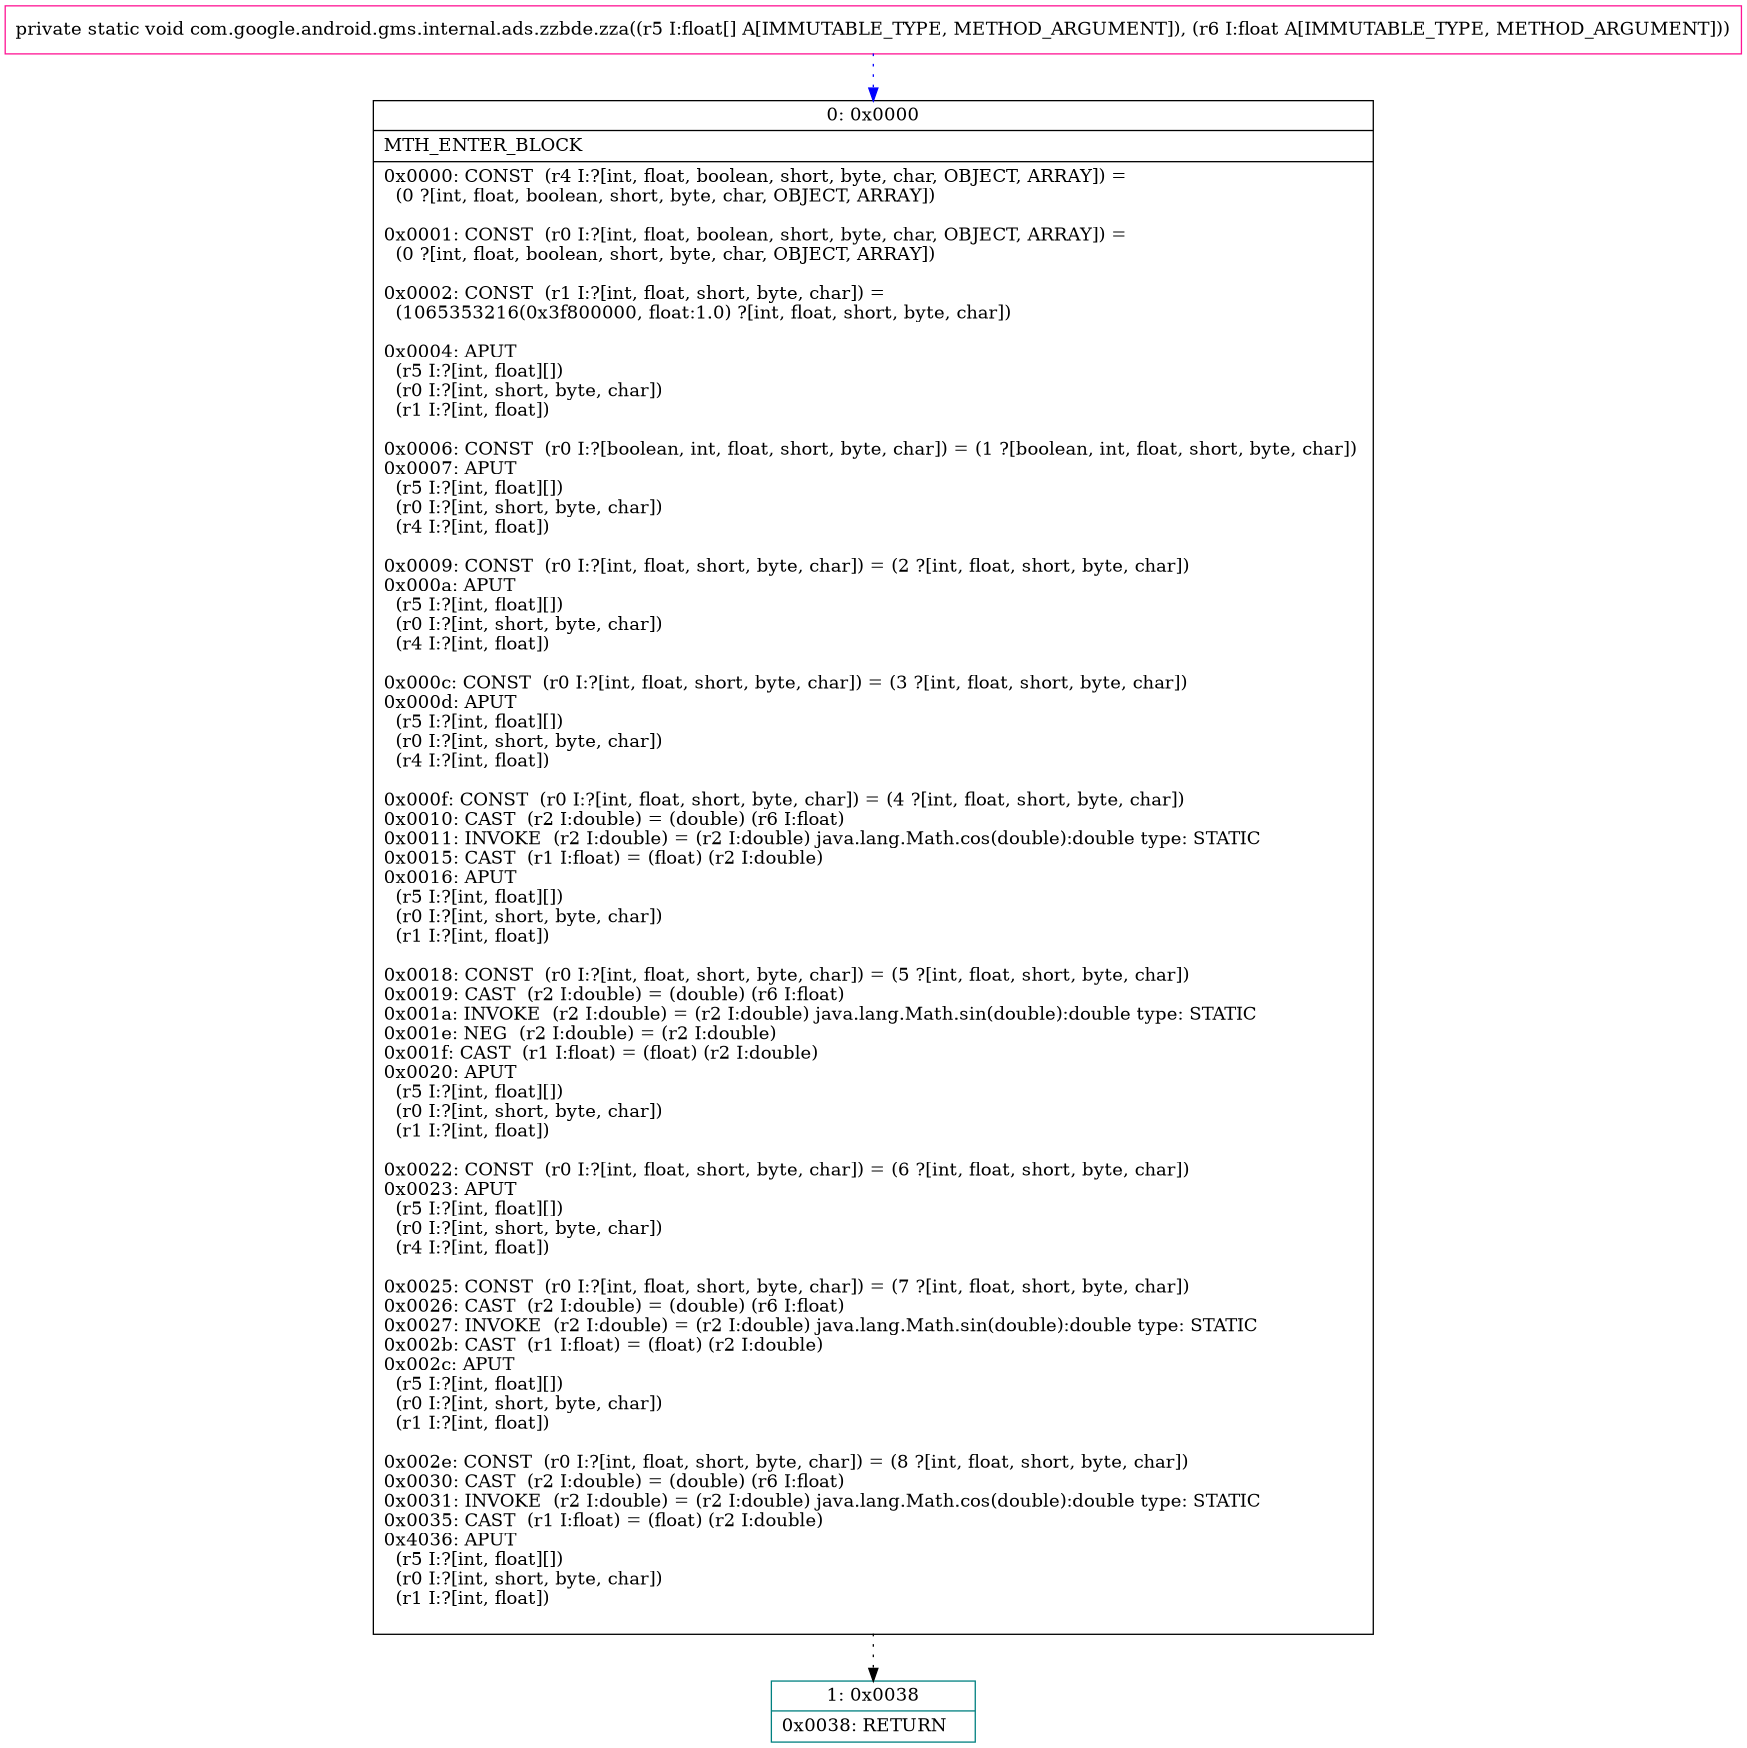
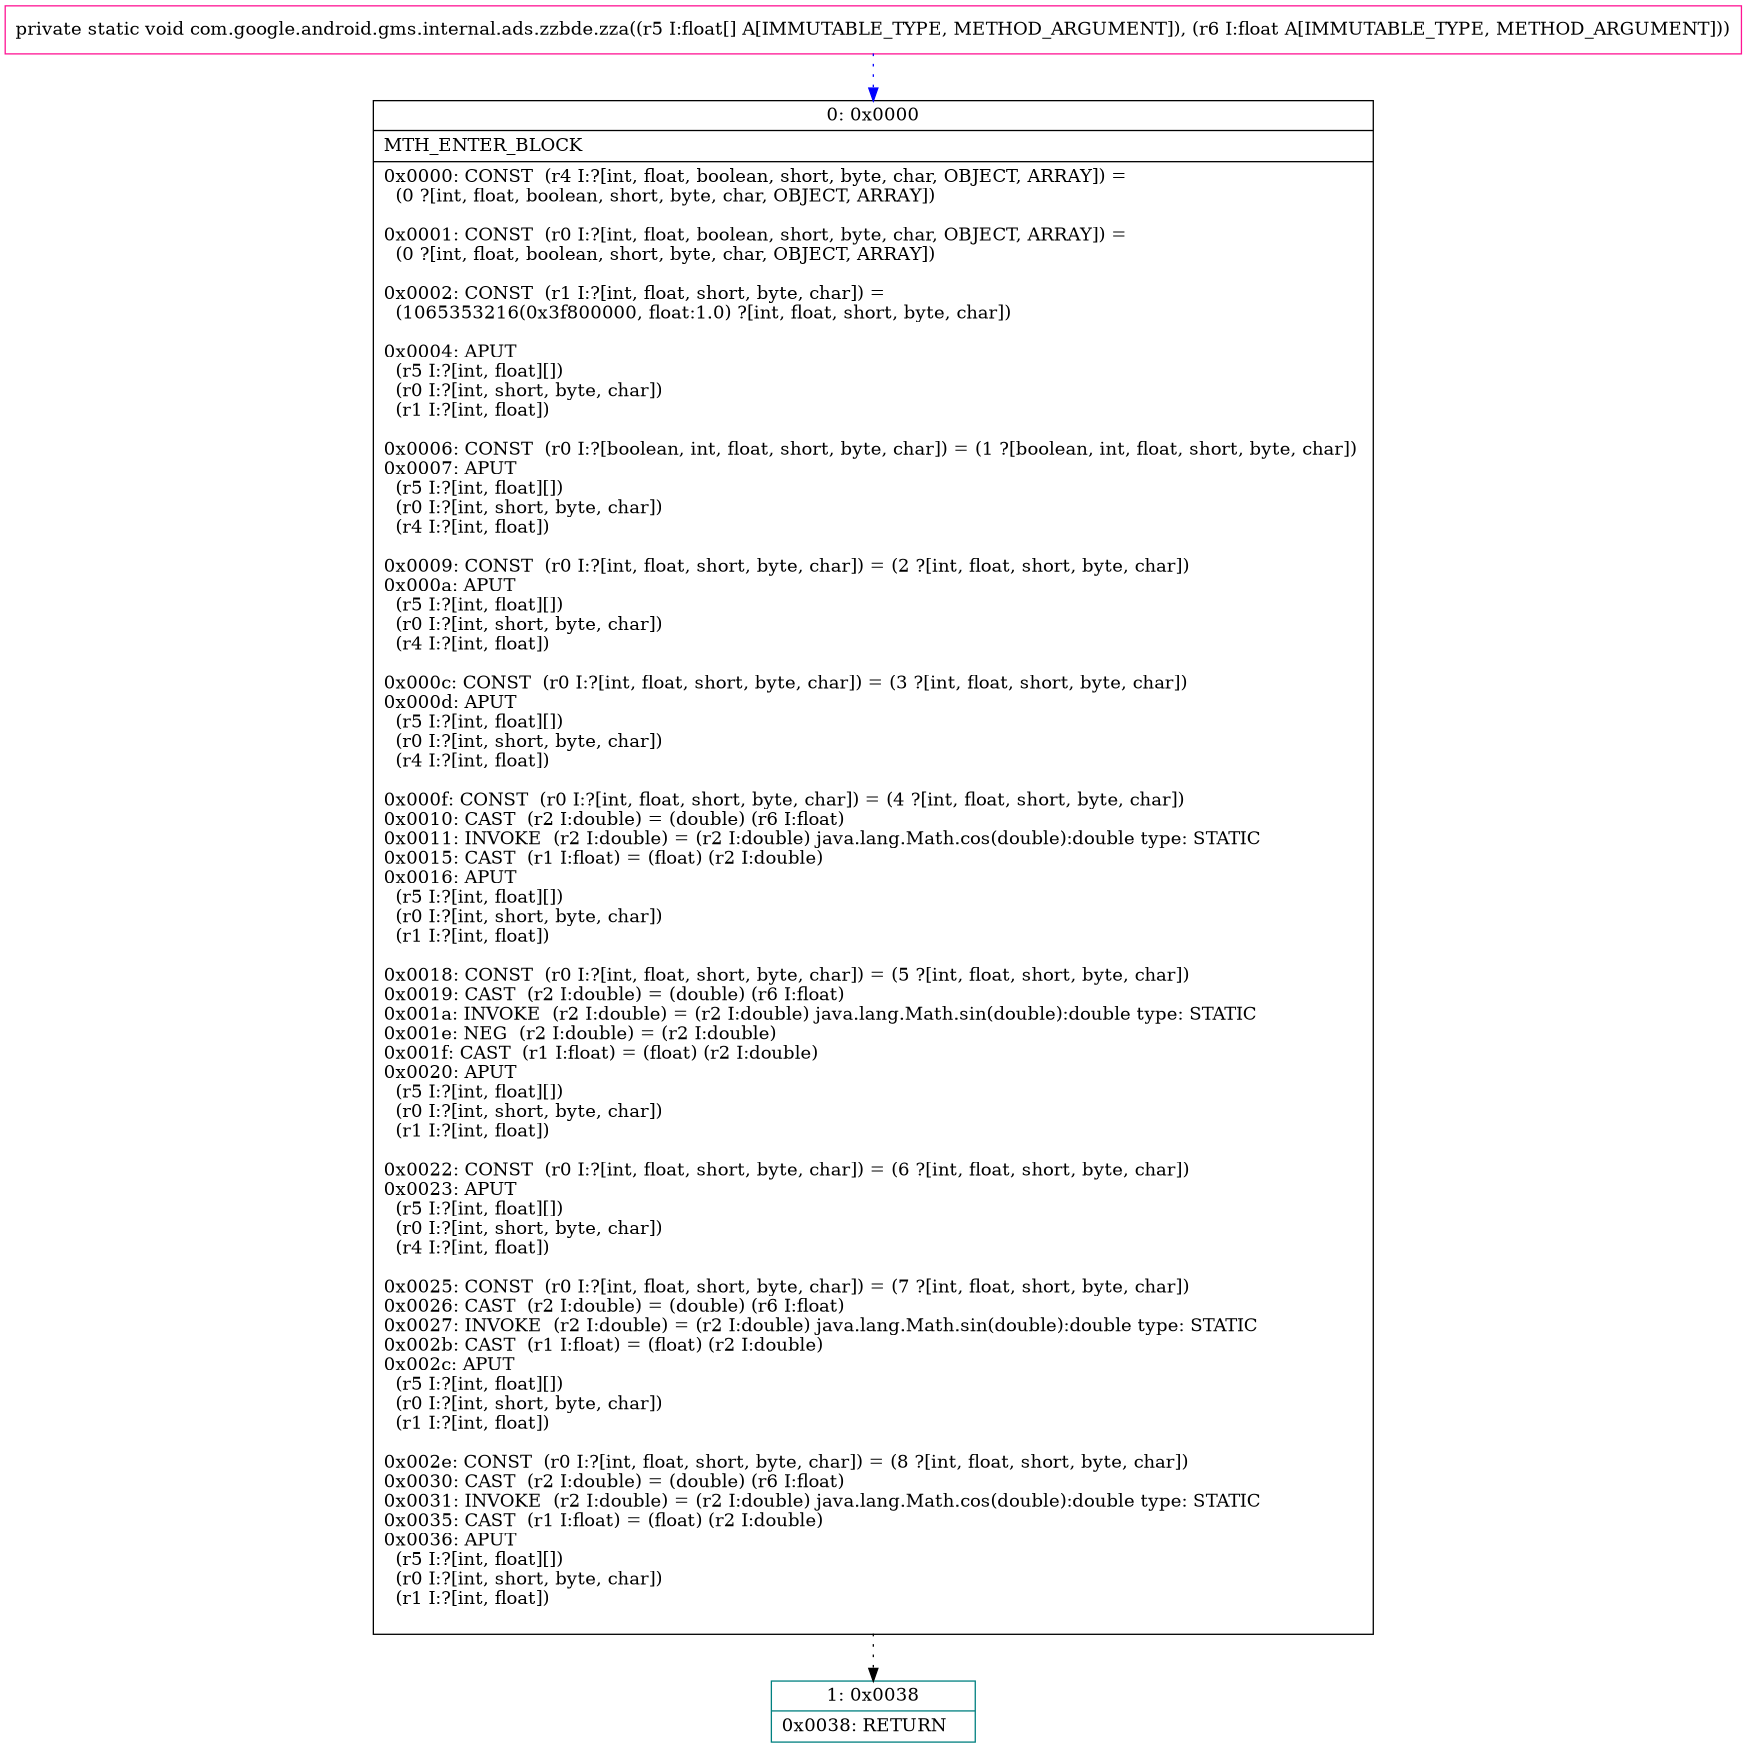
(456, 1540) -> (456, 1540)
